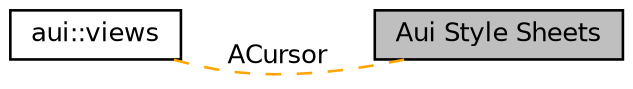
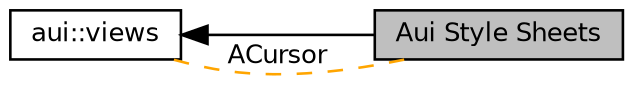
none -> (291, 35)
